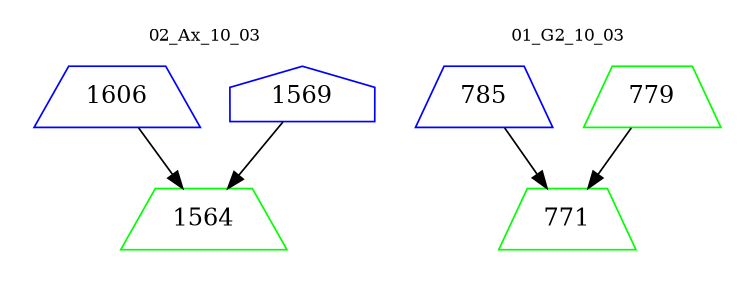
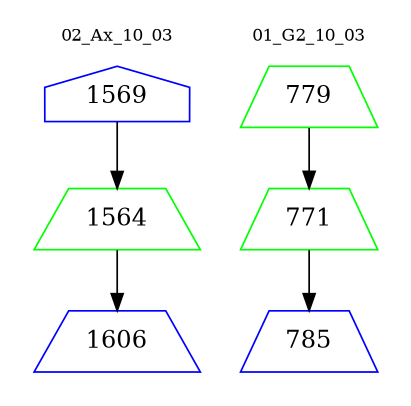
(155, 151) -> (117, 272)
(521, 151) -> (309, 272)
